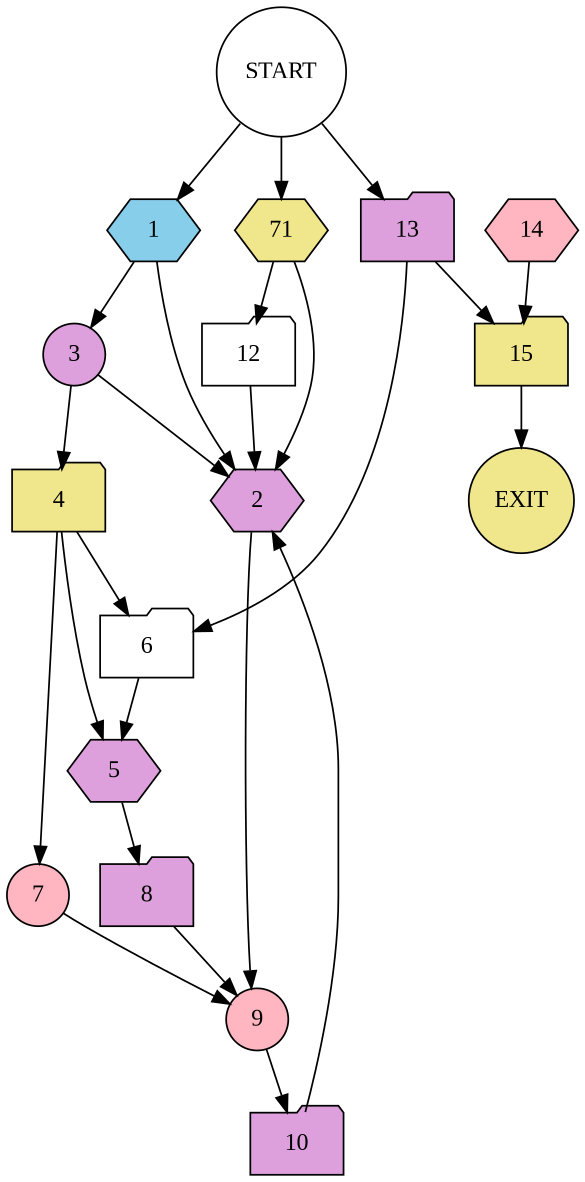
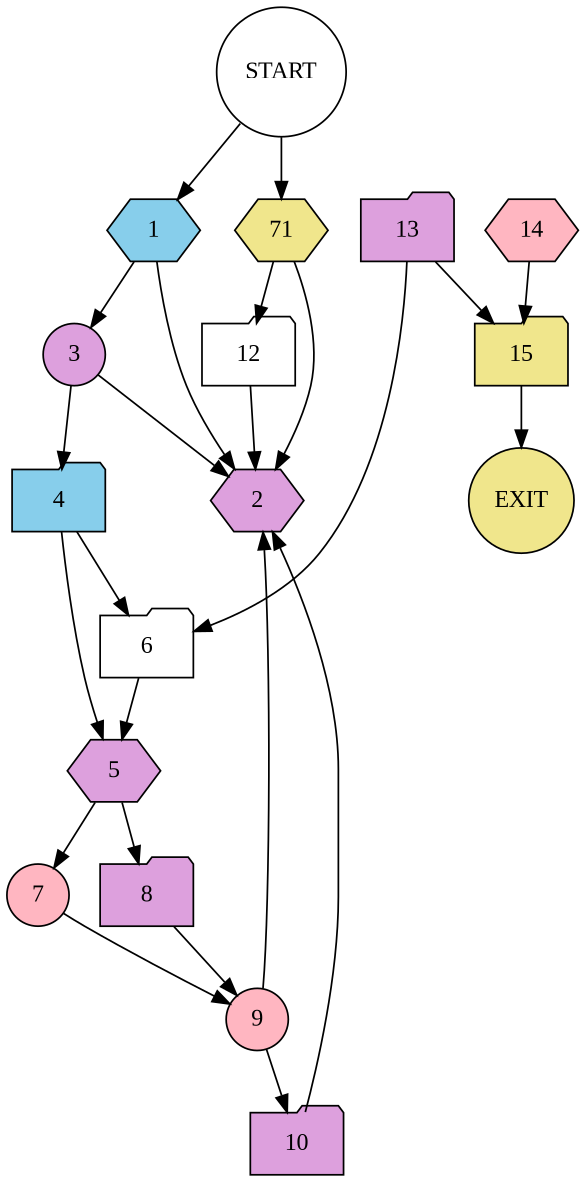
(347, 154) -> none
(59, 501) -> (59, 501)
(49, 689) -> (79, 828)
(246, 751) -> (269, 769)
